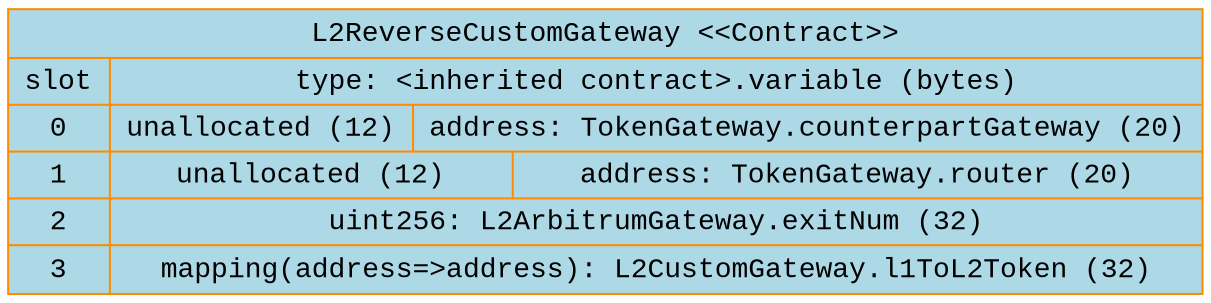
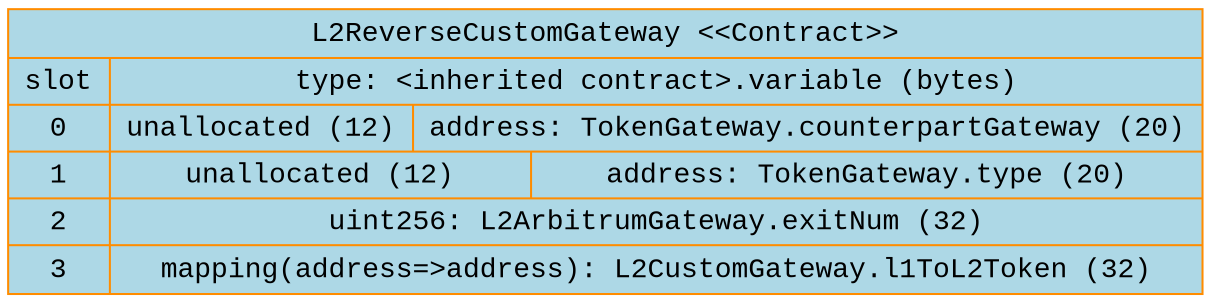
(858, 174) -> (867, 174)
